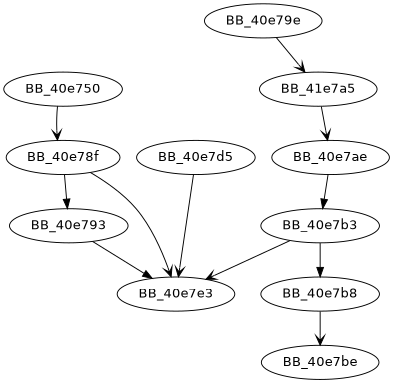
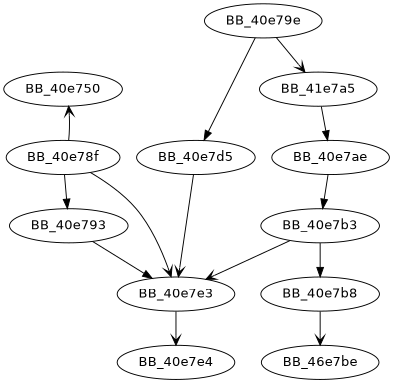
none -> (232, 85)
(57, 118) -> (69, 128)
(324, 119) -> (324, 119)
none -> (176, 362)
(320, 362) -> (320, 362)
